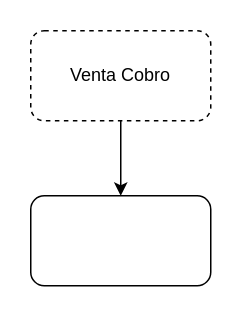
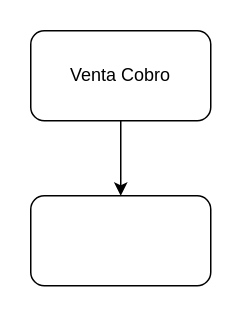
(121, 76) -> (121, 76)
